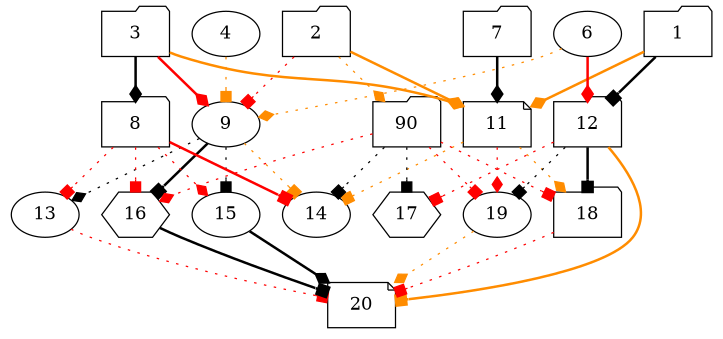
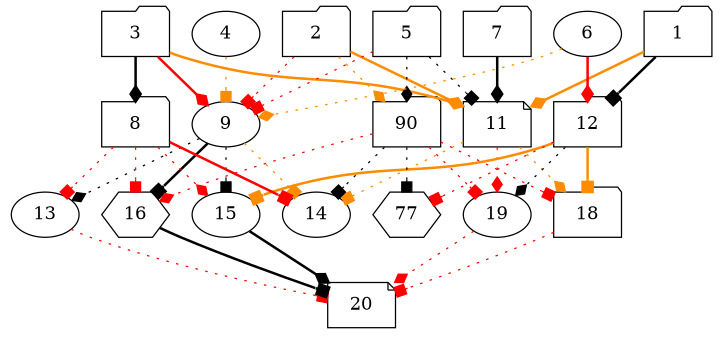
none -> (407, 34)
(588, 163) -> (588, 163)
(548, 164) -> (548, 164)
(407, 215) -> (407, 215)
(441, 253) -> (441, 253)
(574, 268) -> (431, 168)
